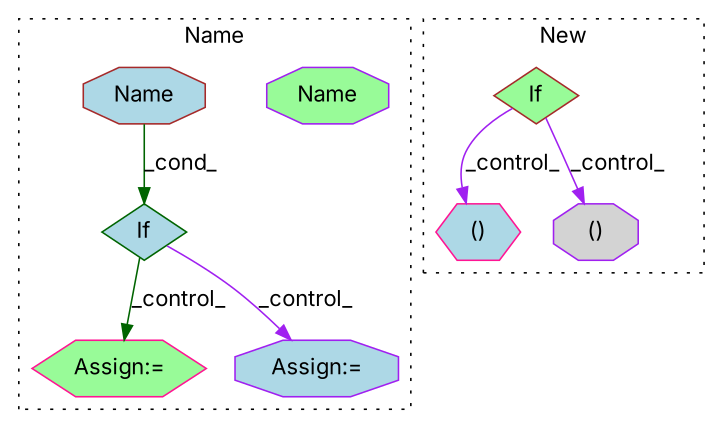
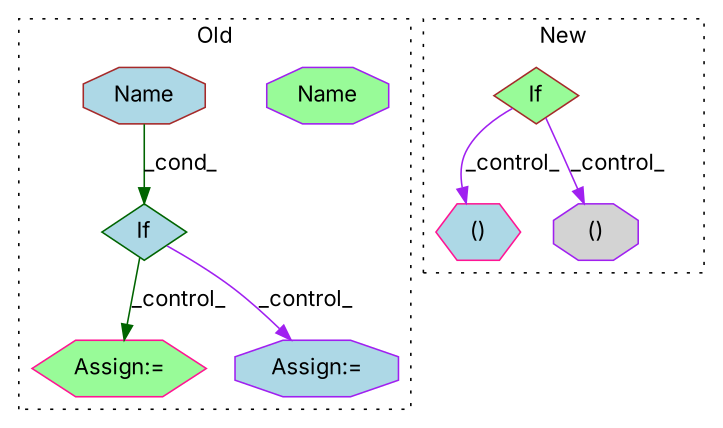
(215, 37) -> (215, 37)
